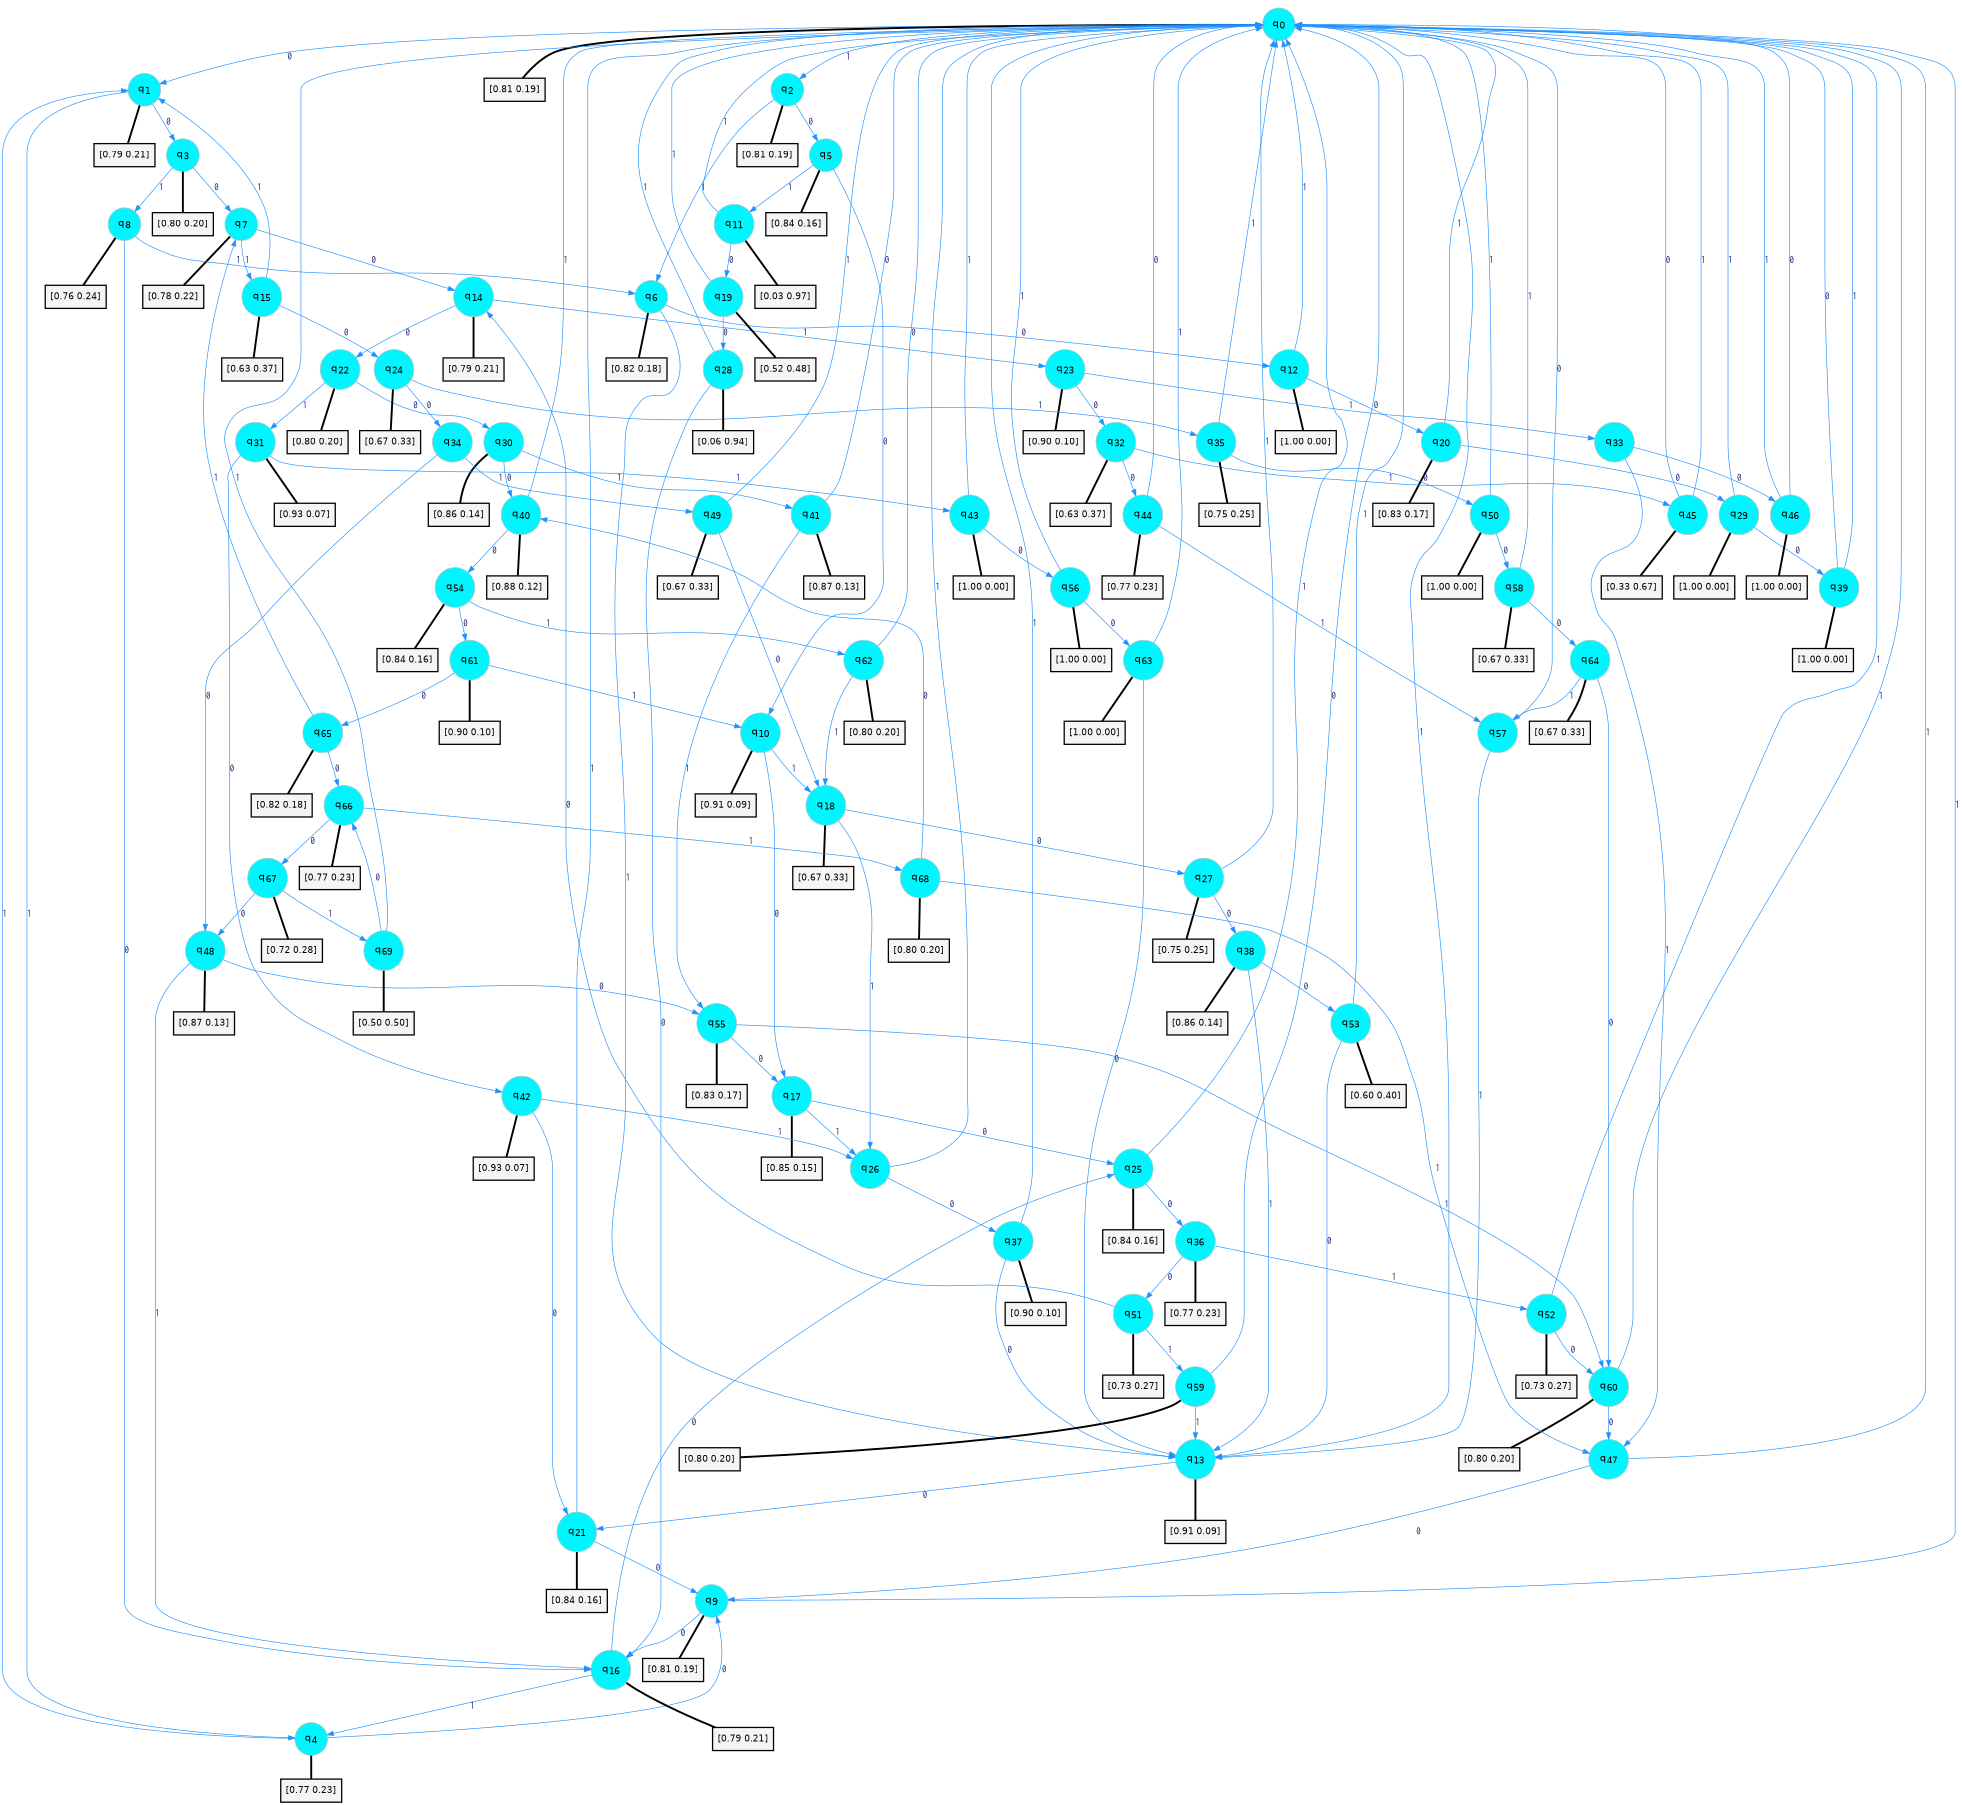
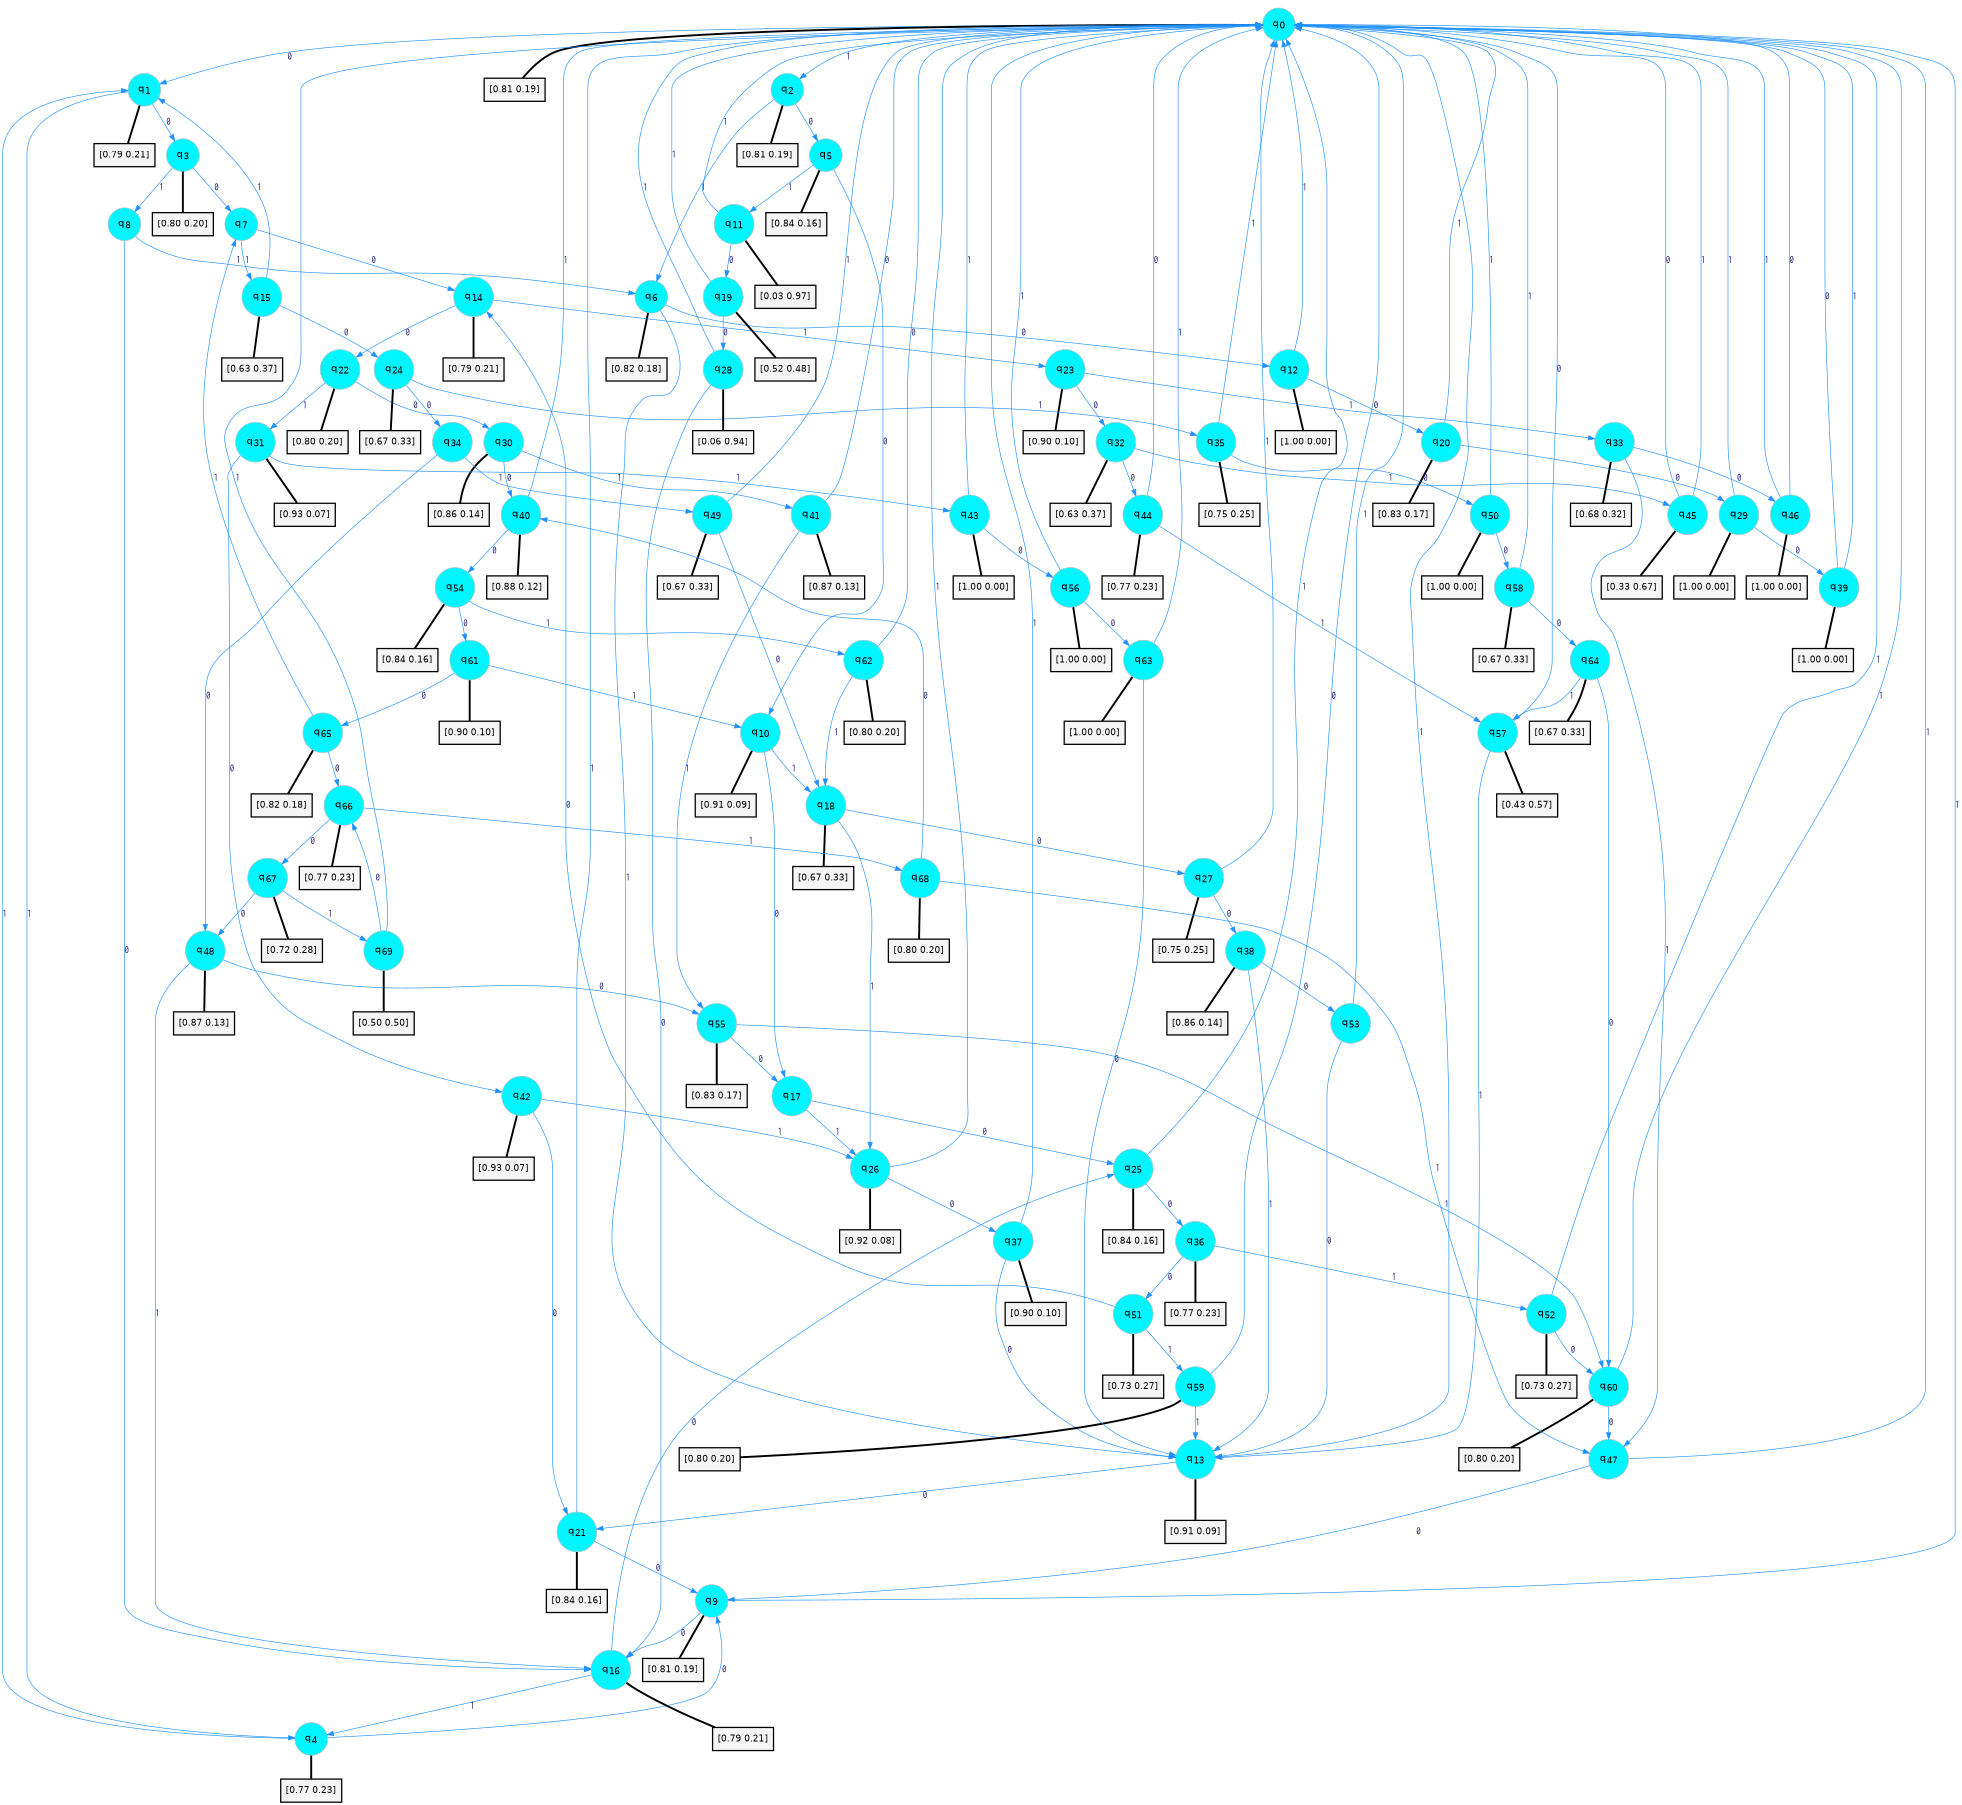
(76, 297) -> none
(173, 297) -> none
none -> (1601, 515)
none -> (1527, 805)
(1376, 1096) -> none
(792, 1169) -> none
none -> (870, 1241)
